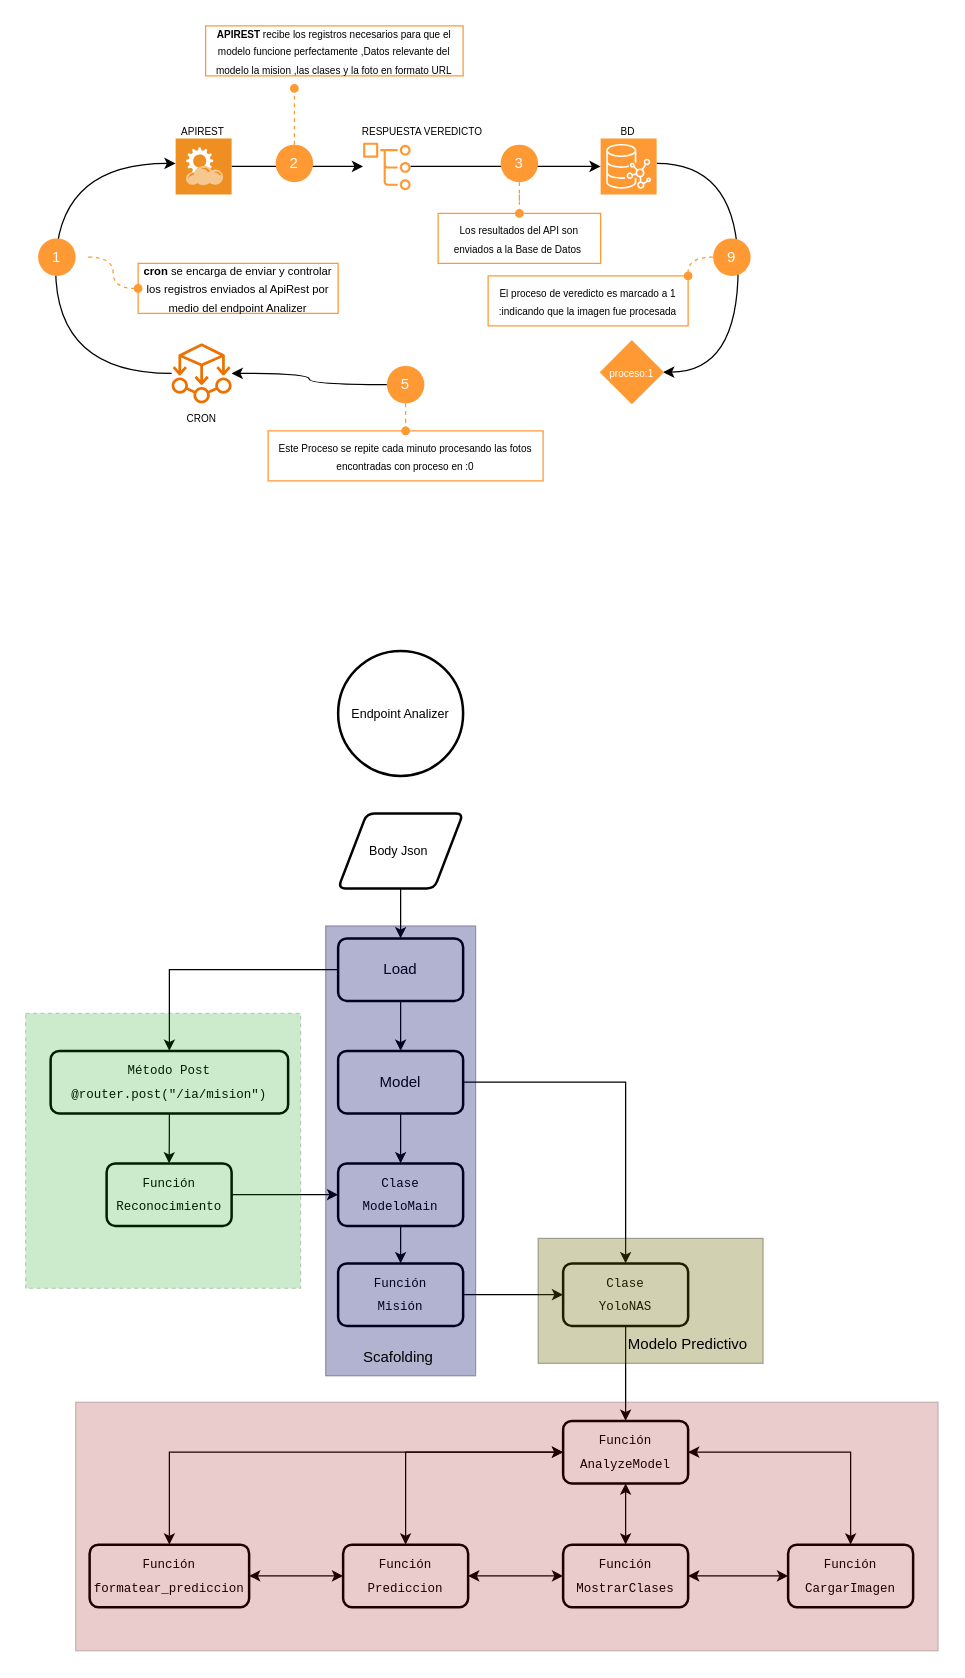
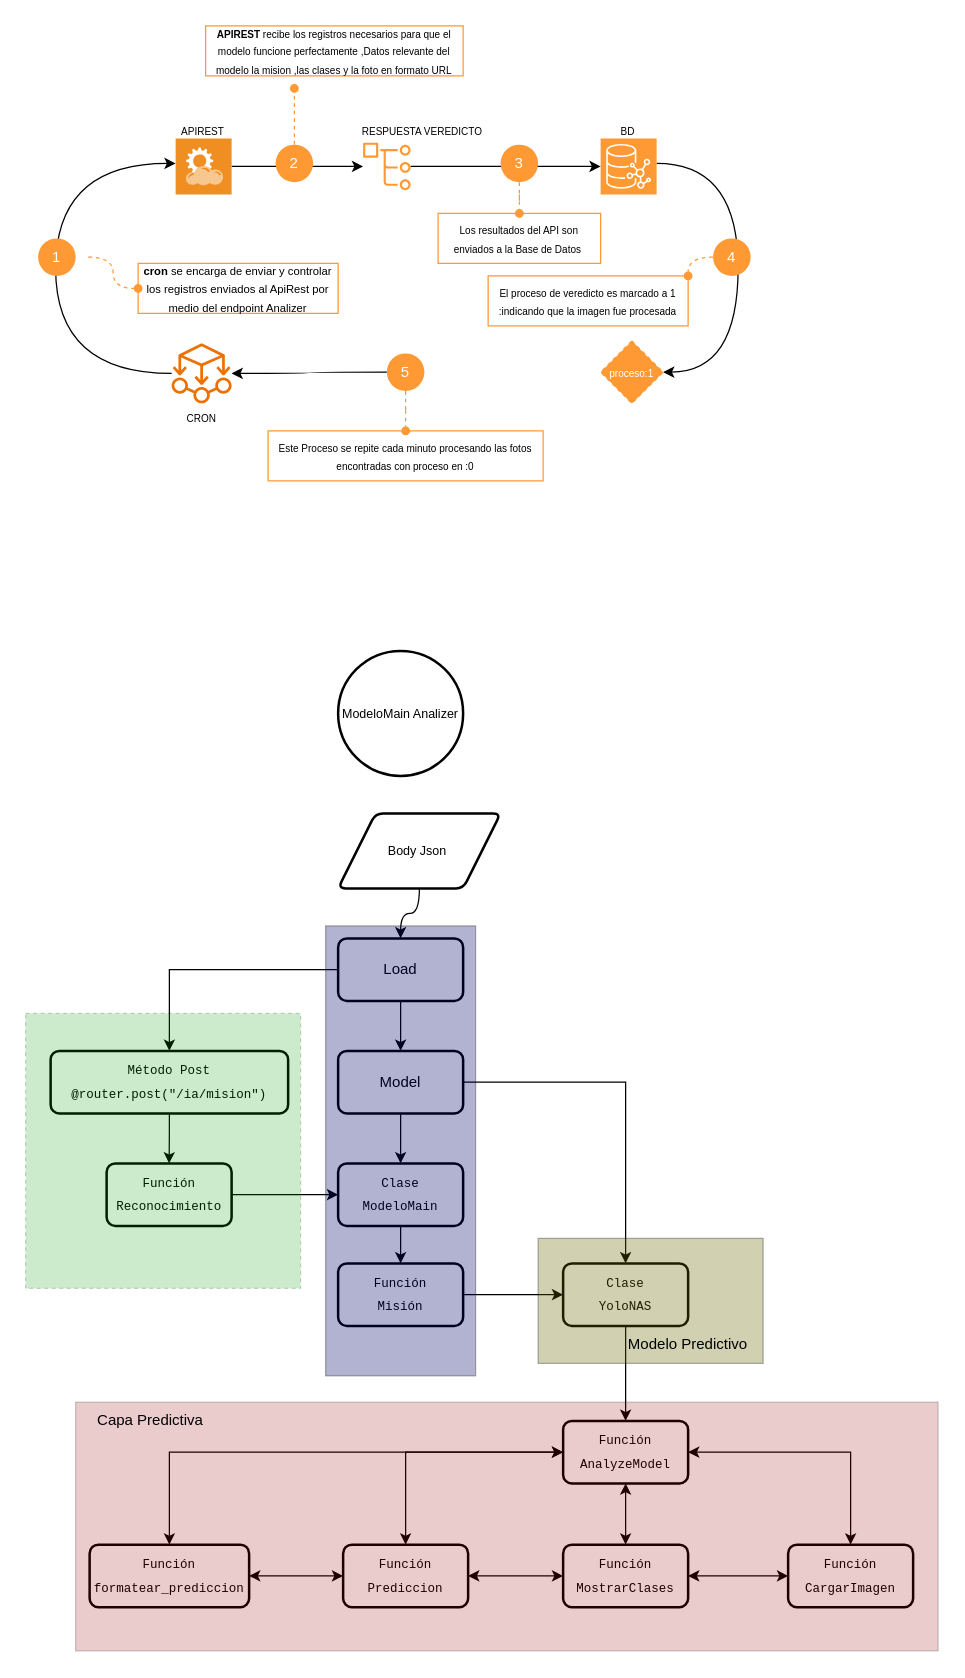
(732, 257) -> (732, 257)
(632, 372) -> (632, 372)
(406, 384) -> (406, 372)
(401, 713) -> (401, 713)
(401, 851) -> (419, 851)
(401, 1357) -> none
none -> (151, 1421)
